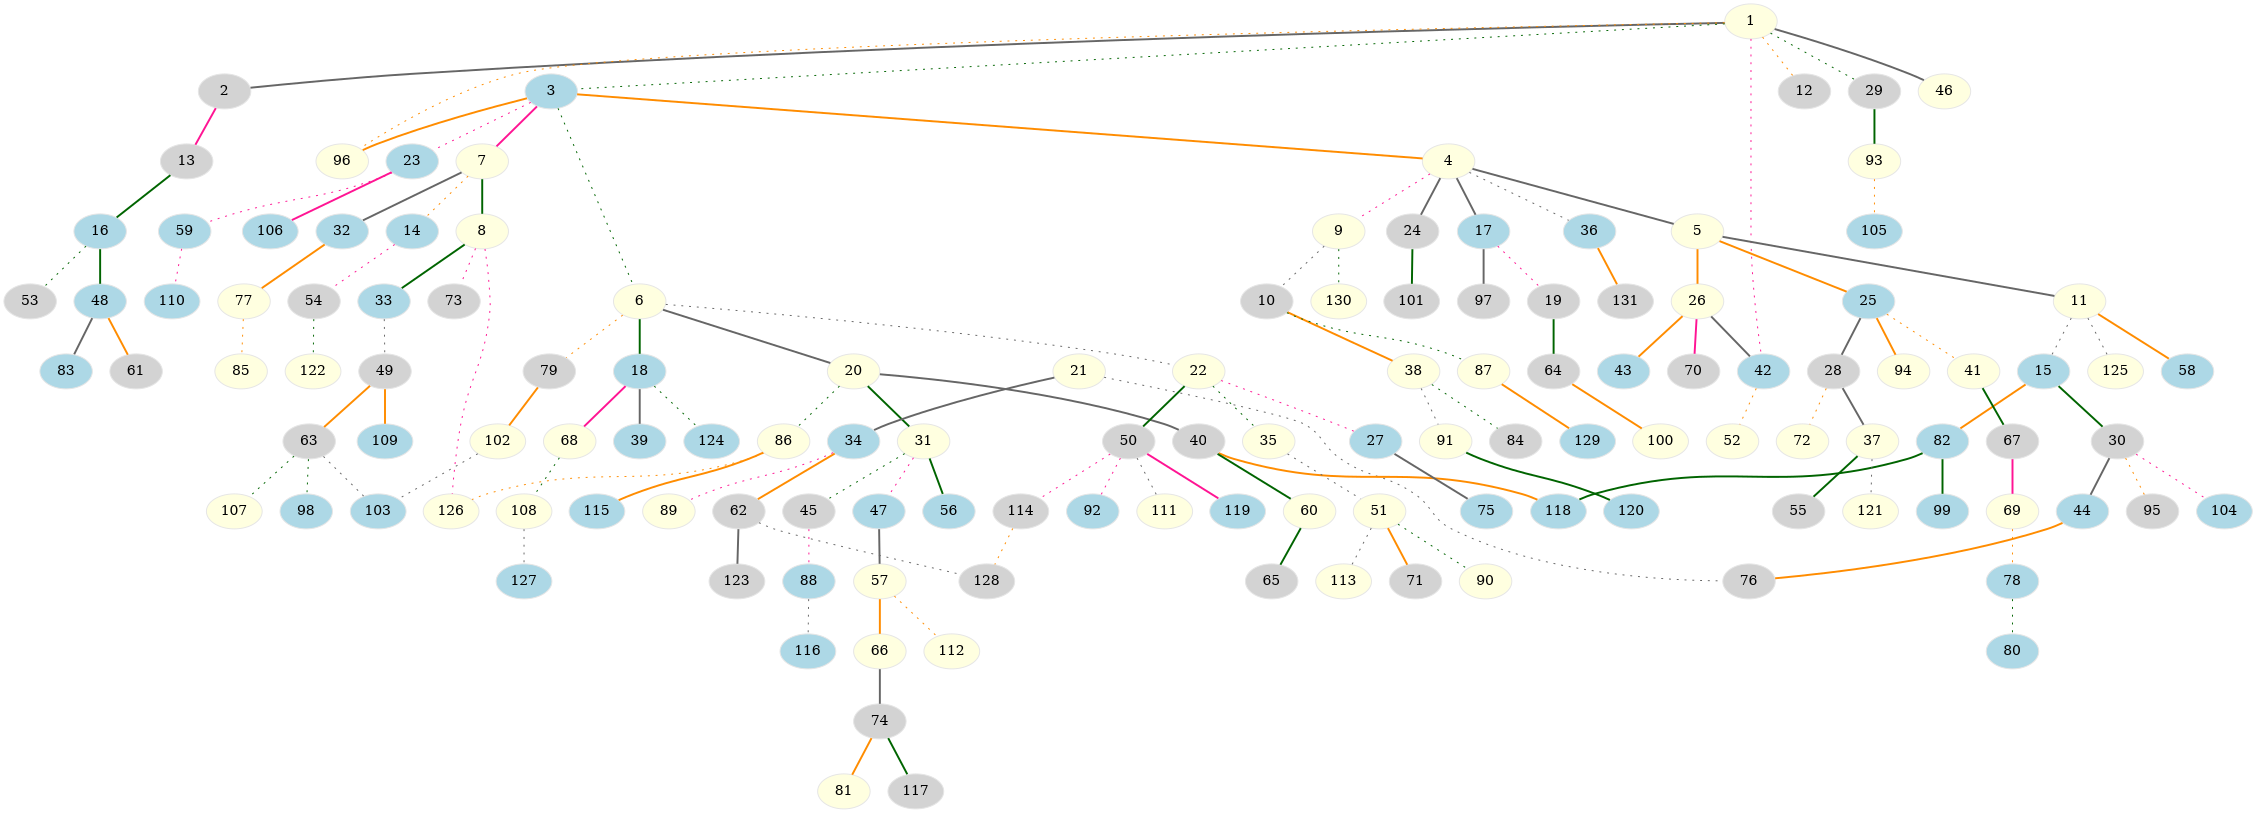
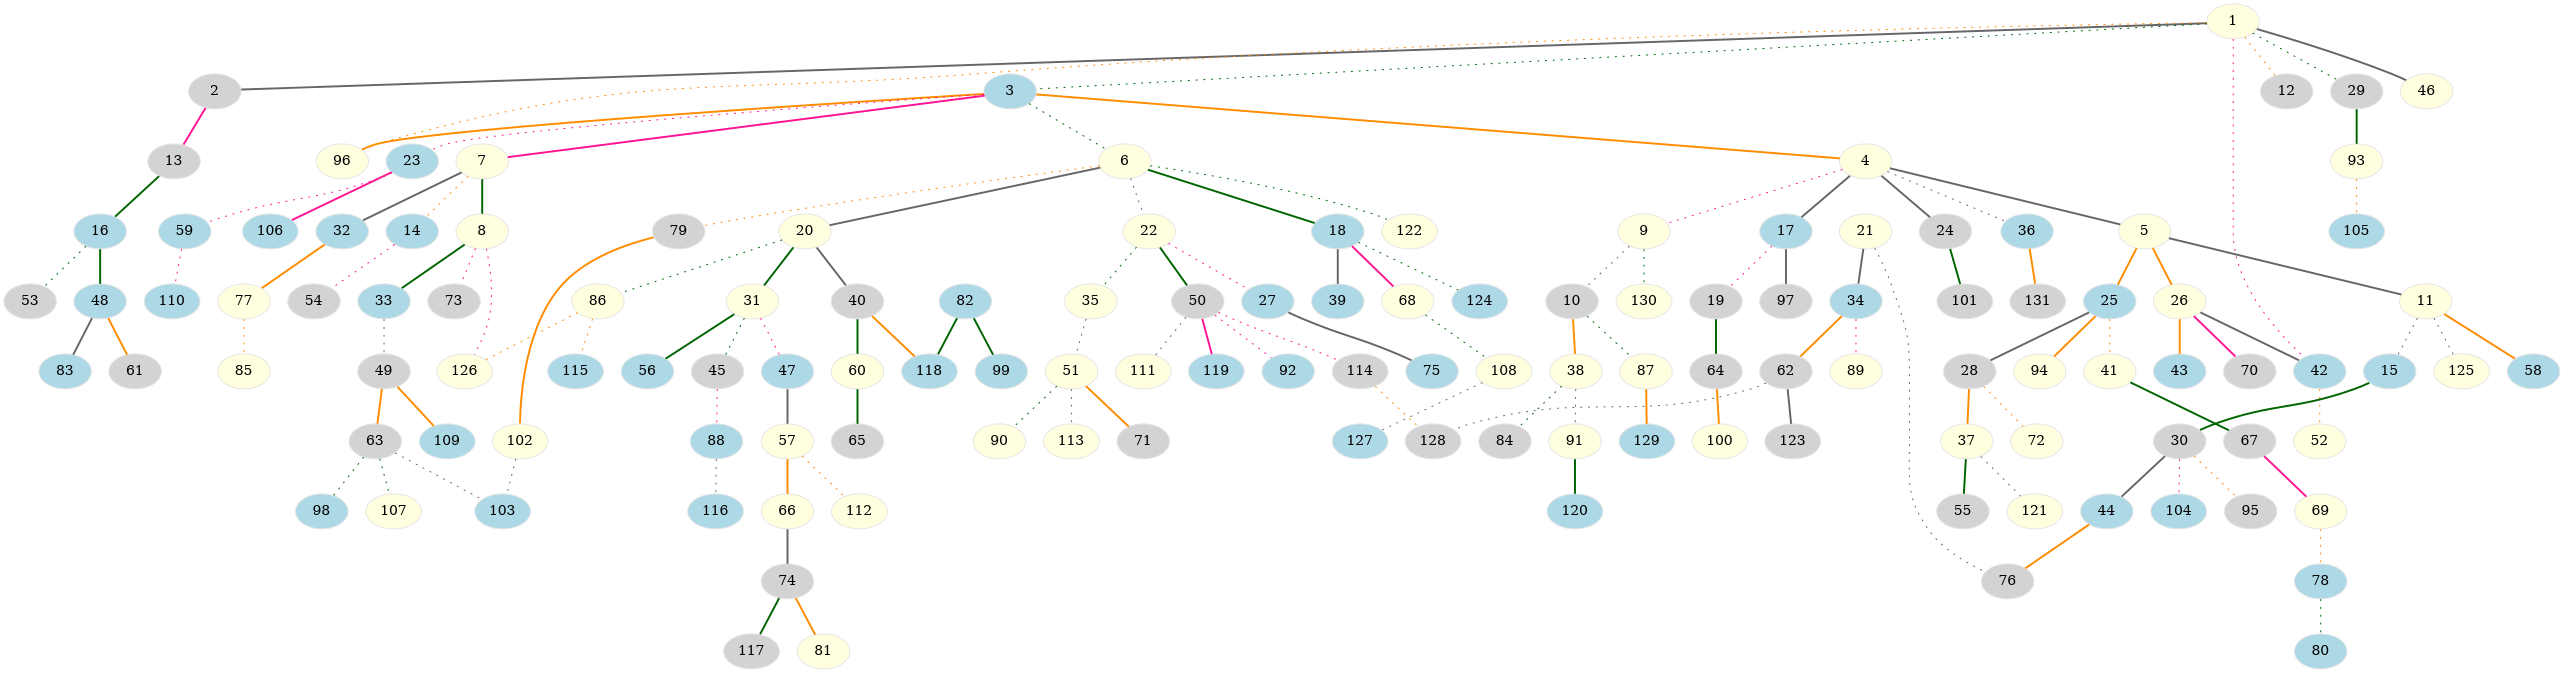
(314, 336) -> (1271, 187)
(1853, 406) -> (1968, 406)
(1988, 410) -> none
(680, 479) -> (587, 336)
